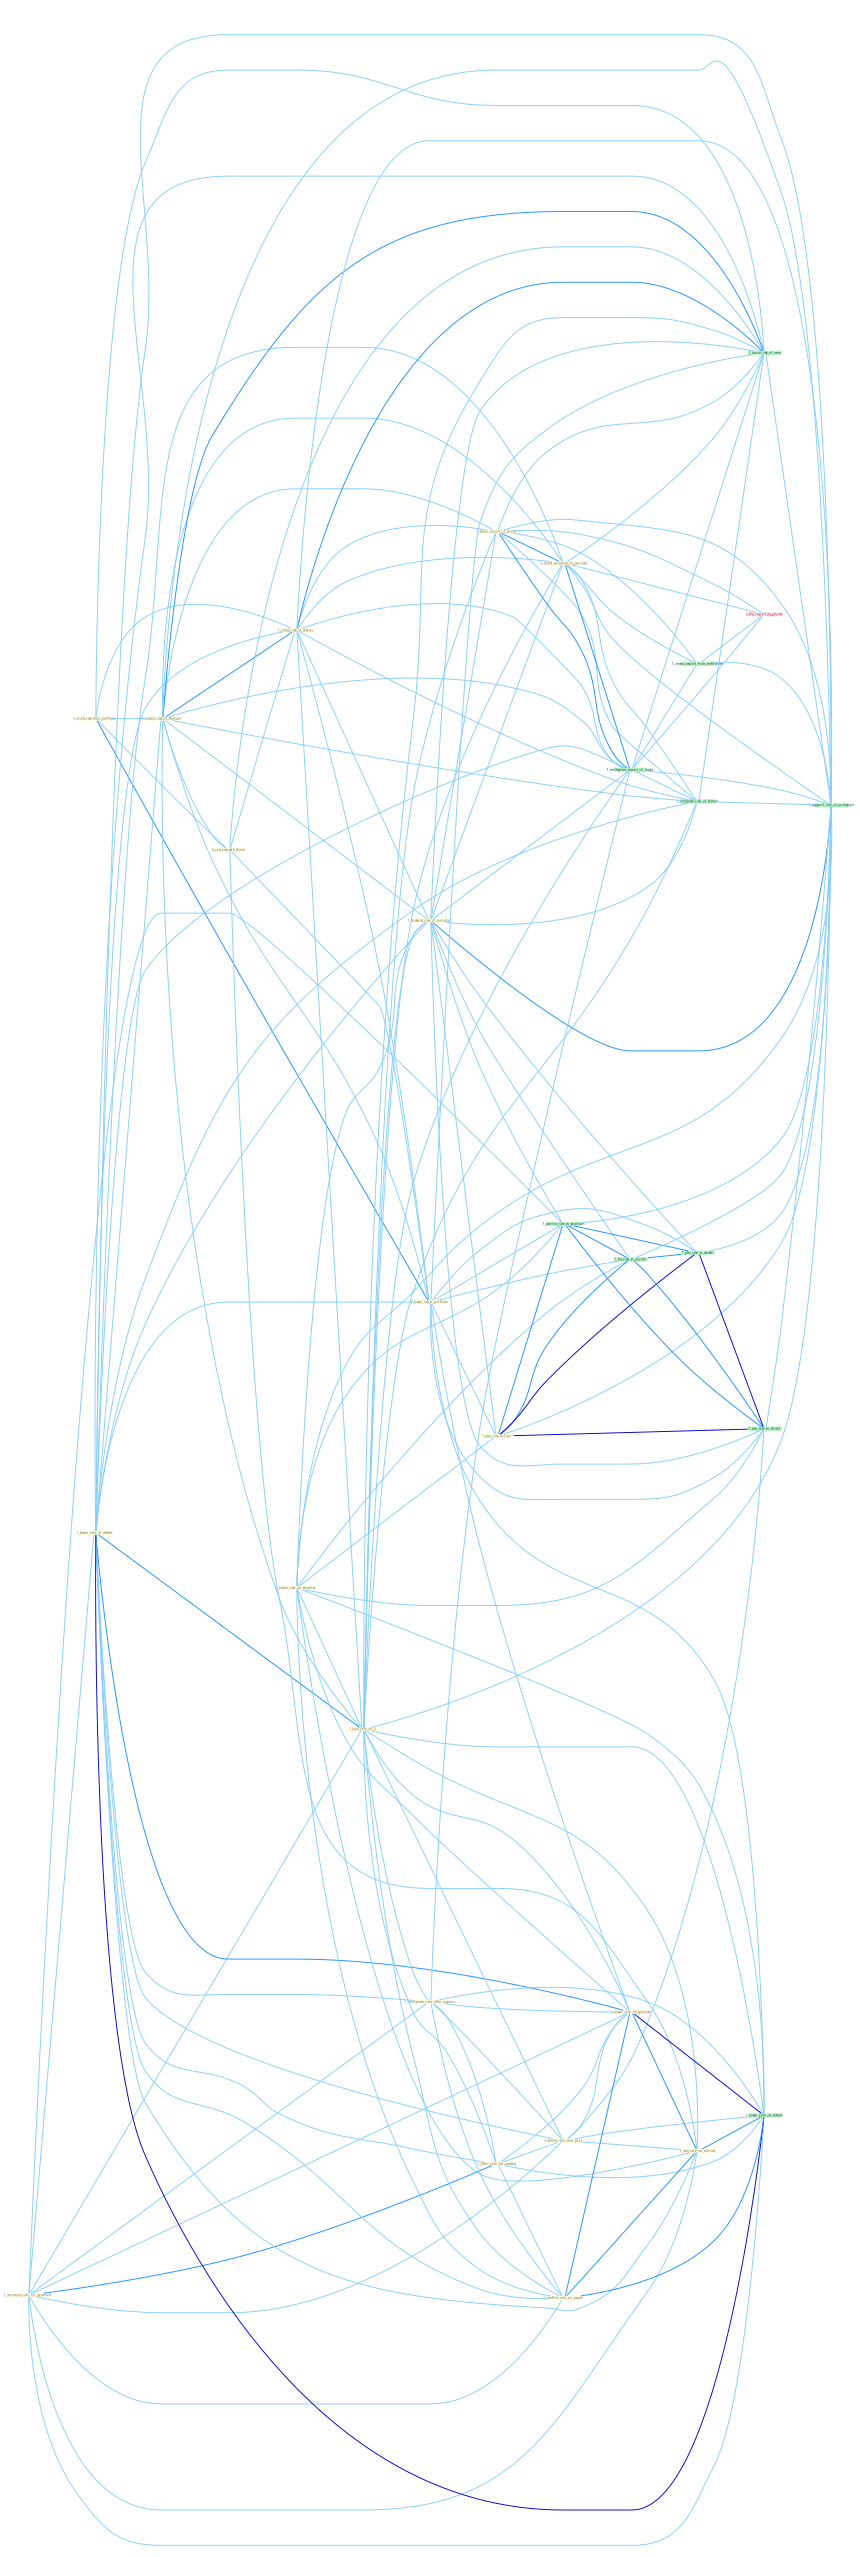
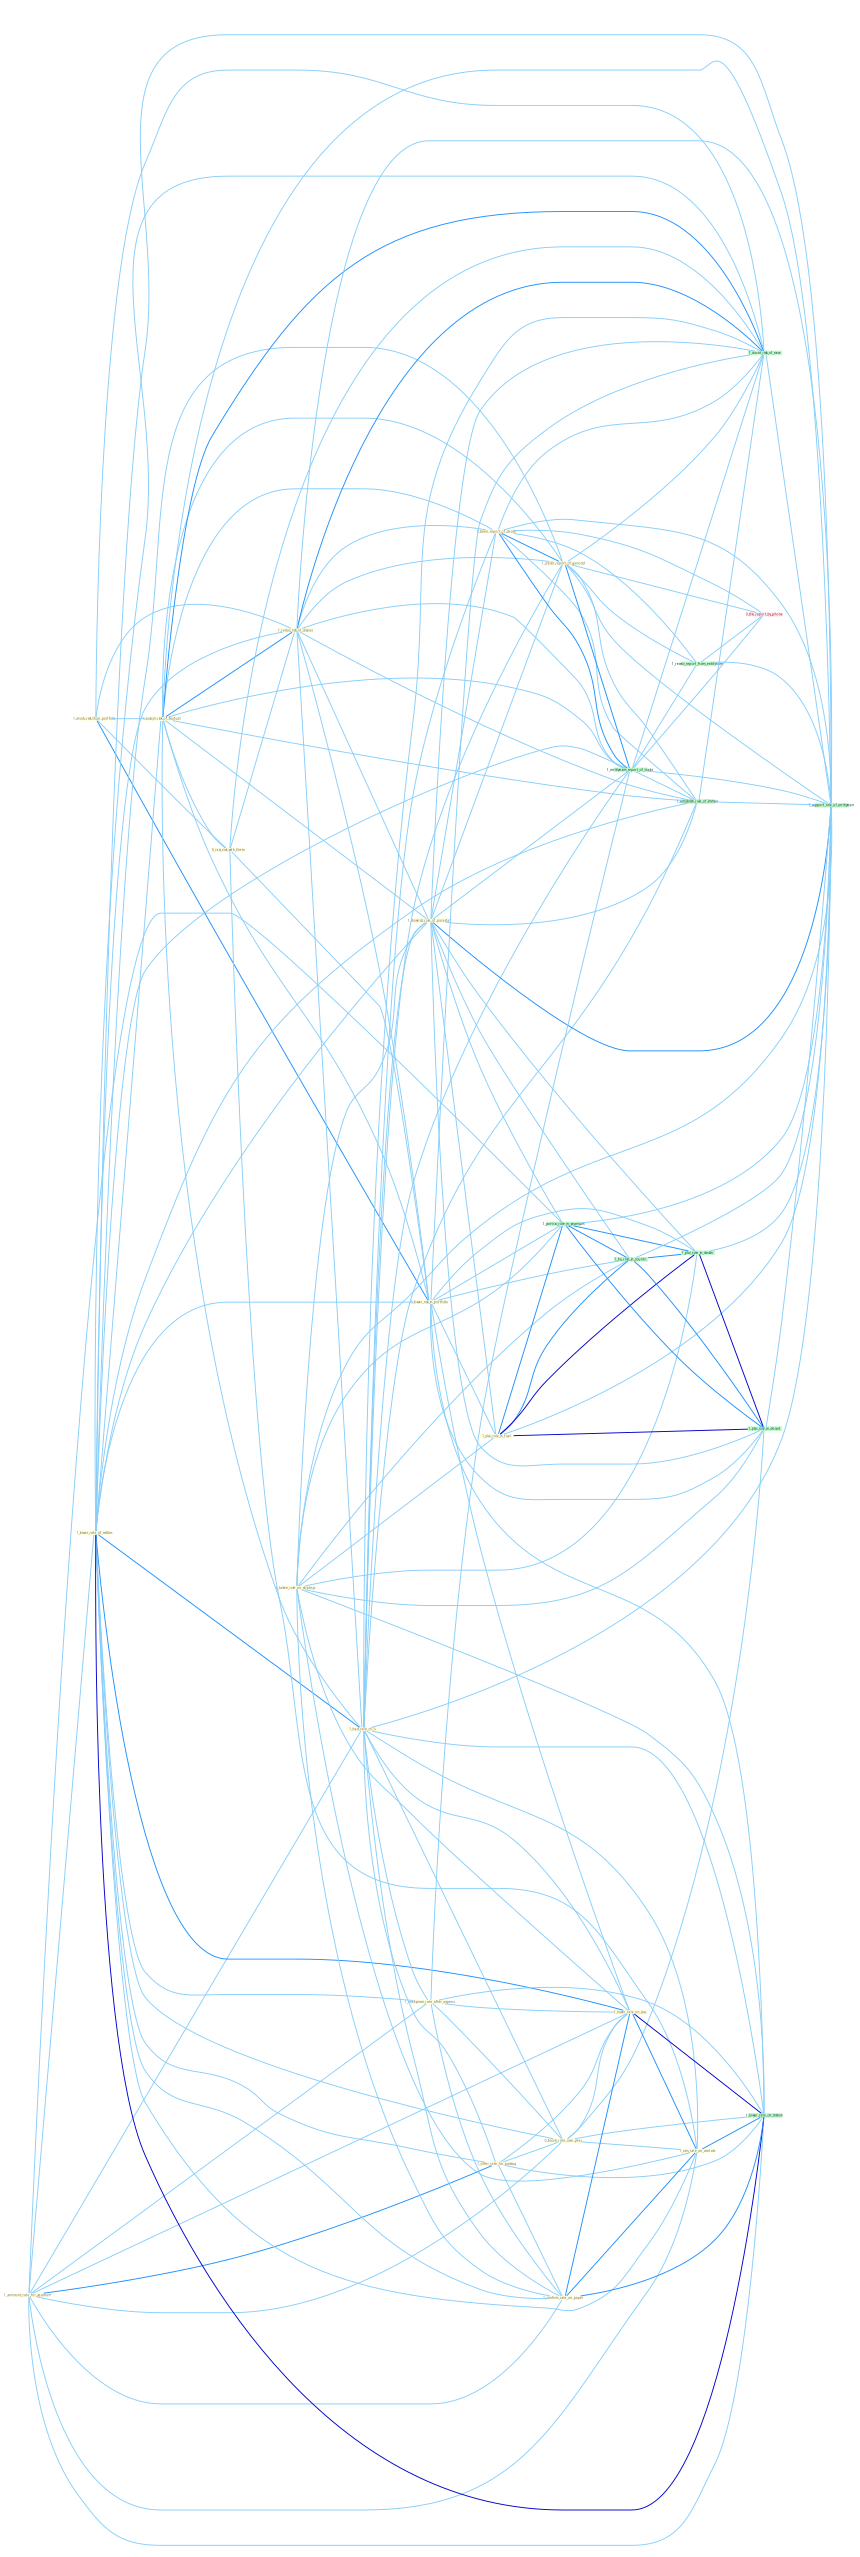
(564, 563) -> (564, 563)
(329, 1658) -> (591, 1528)
(631, 2012) -> (631, 2012)
(475, 2078) -> none
